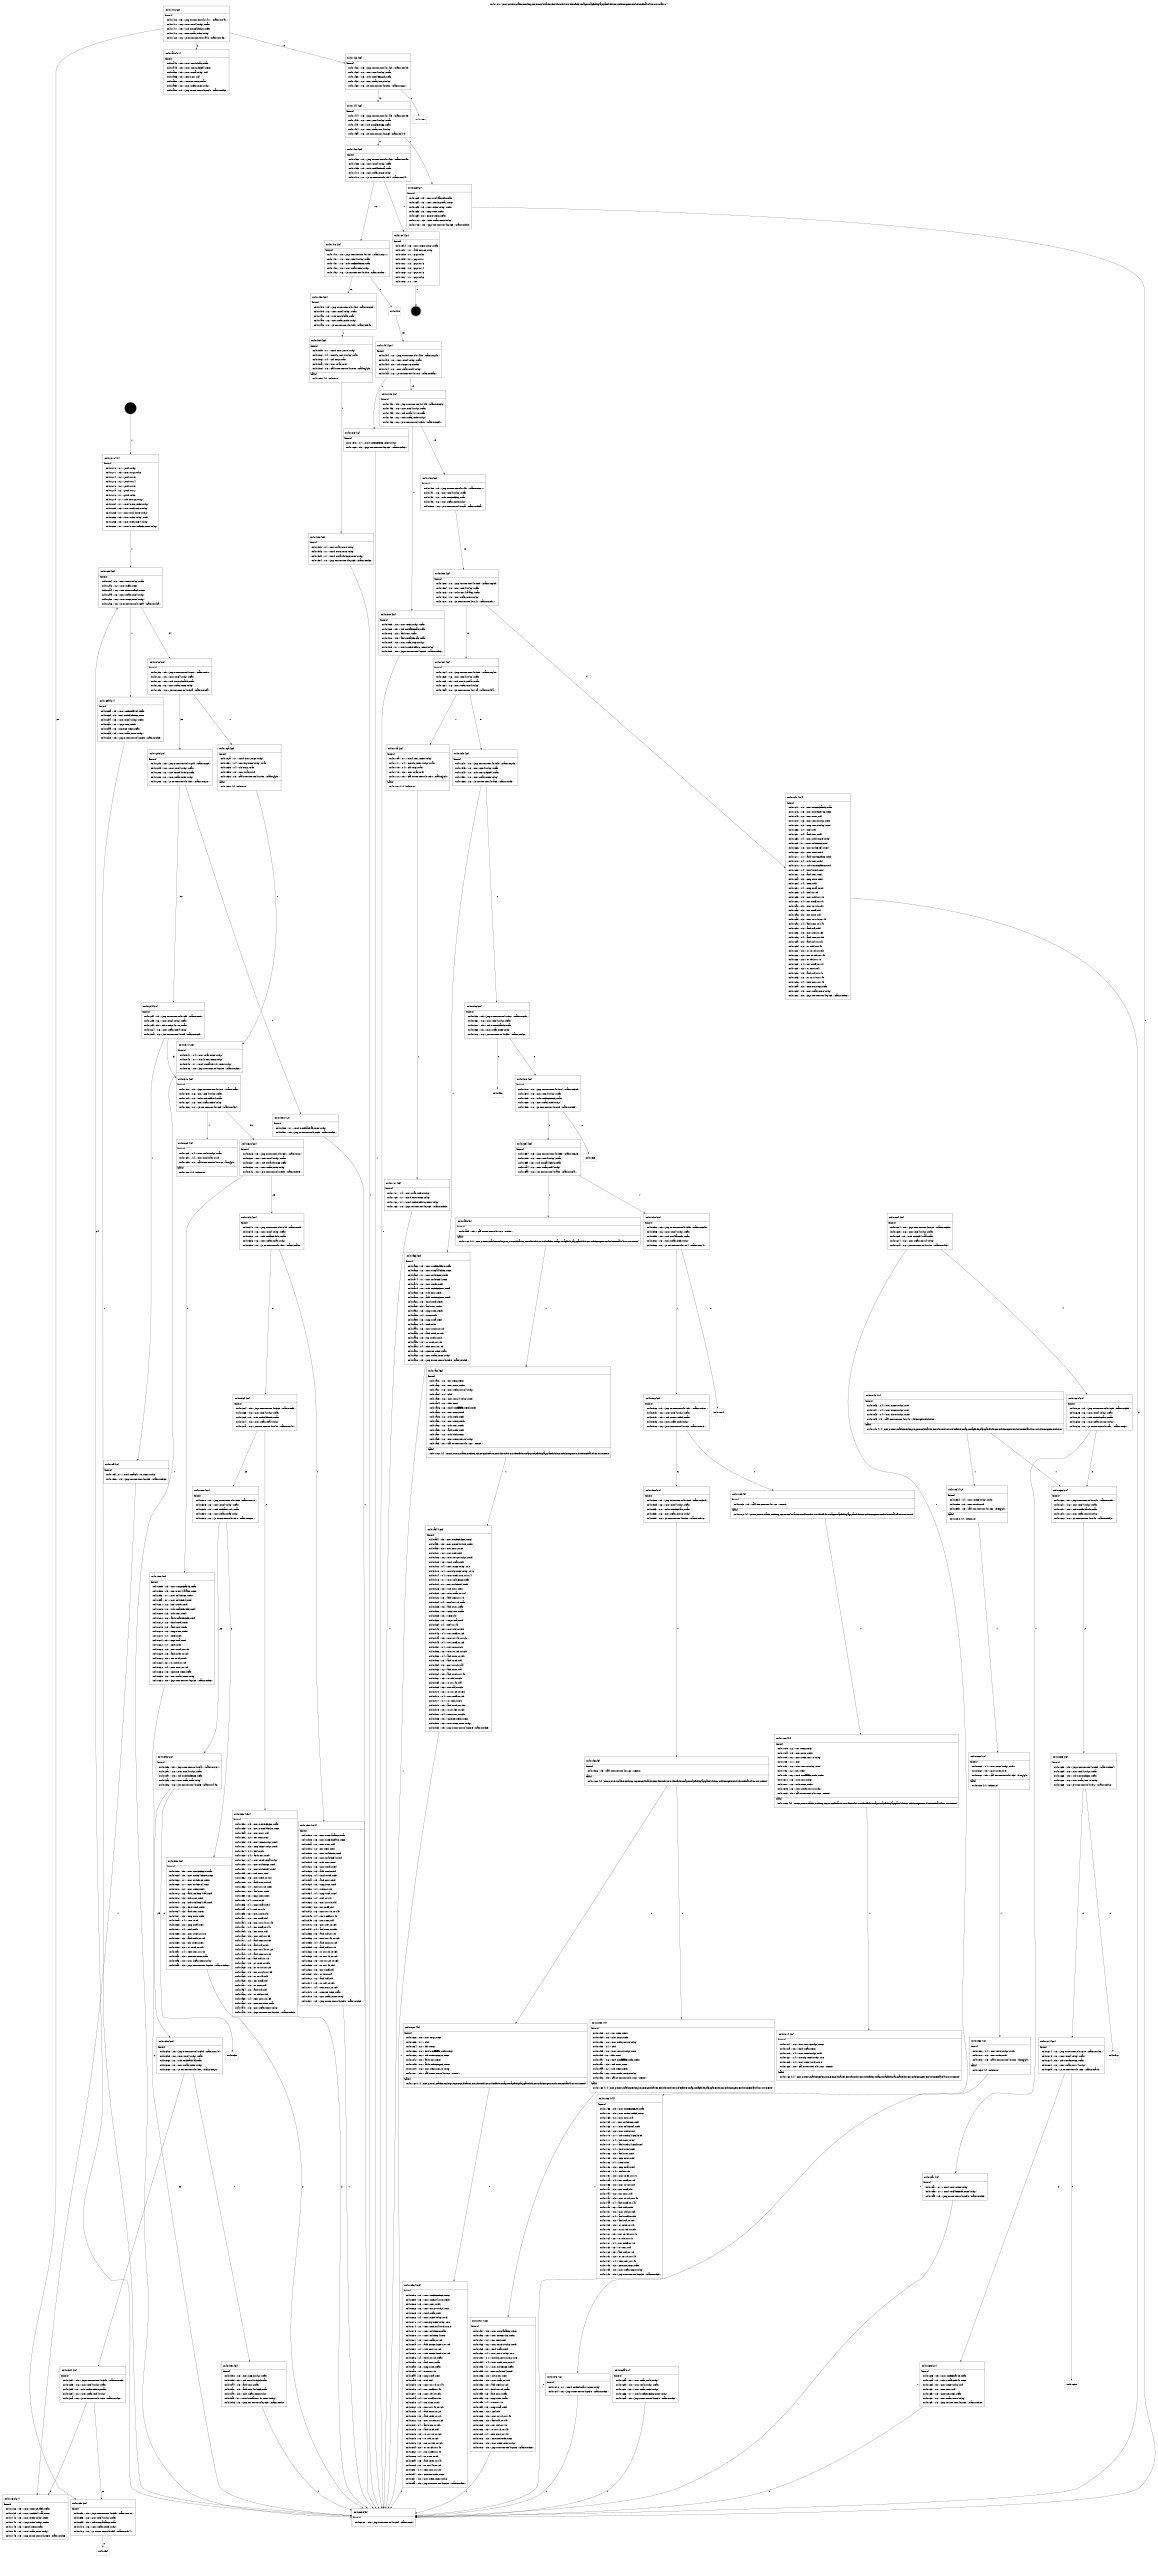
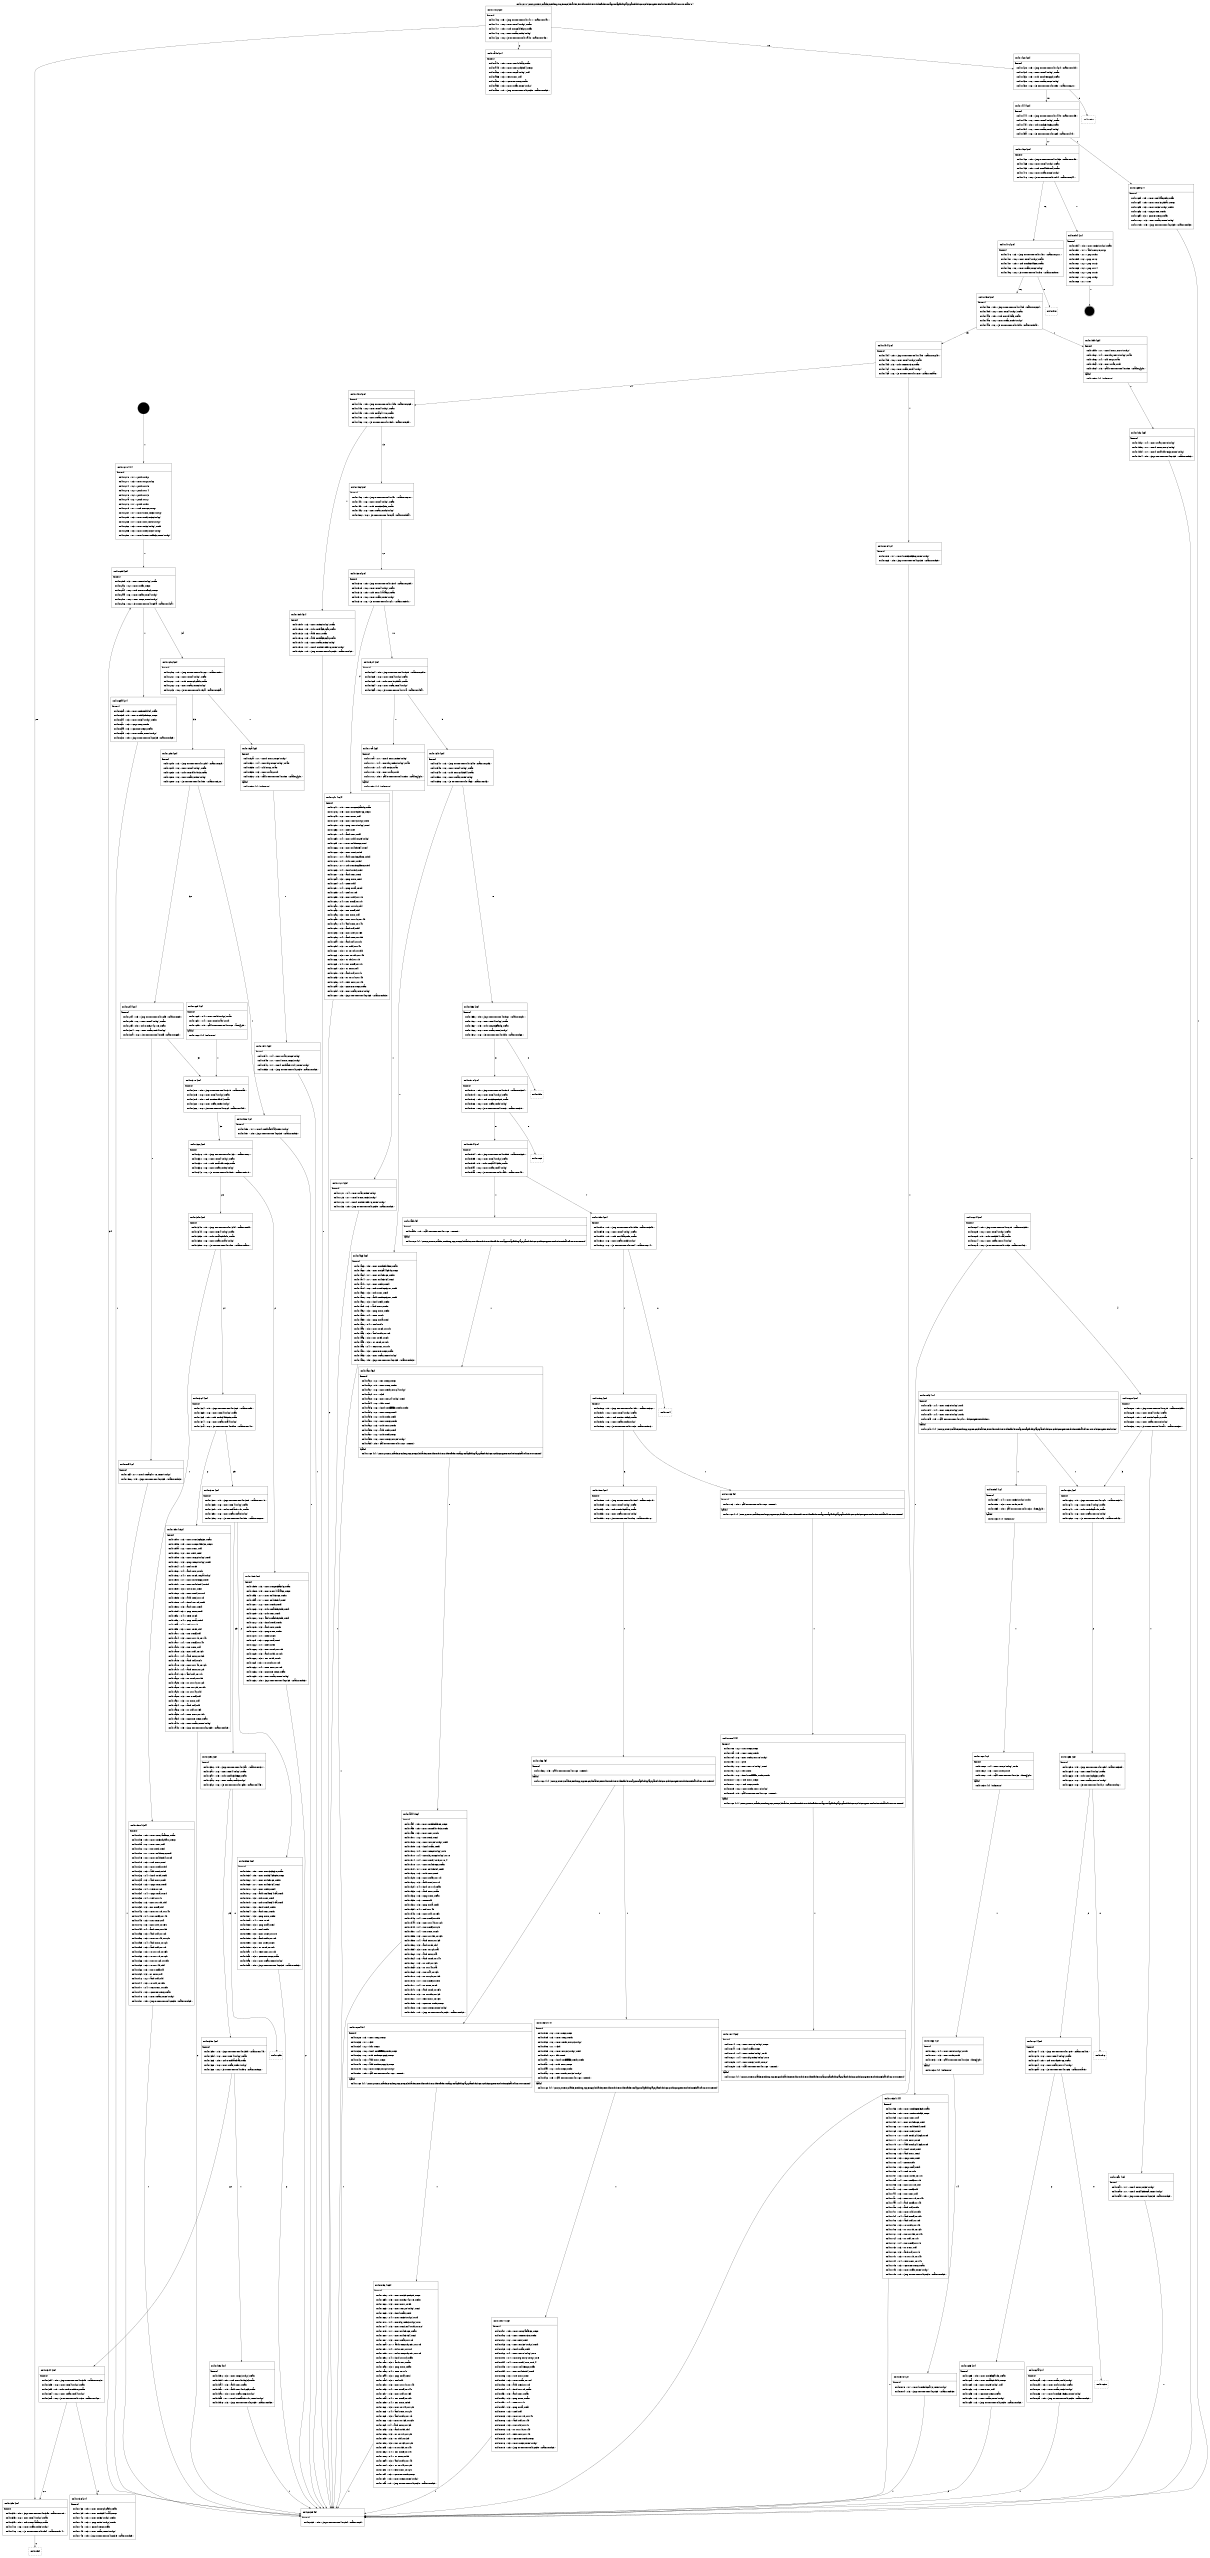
(399, 328) -> (960, 335)
(208, 1125) -> (216, 1057)
(101, 1990) -> (126, 2067)
(920, 2187) -> (957, 2187)
